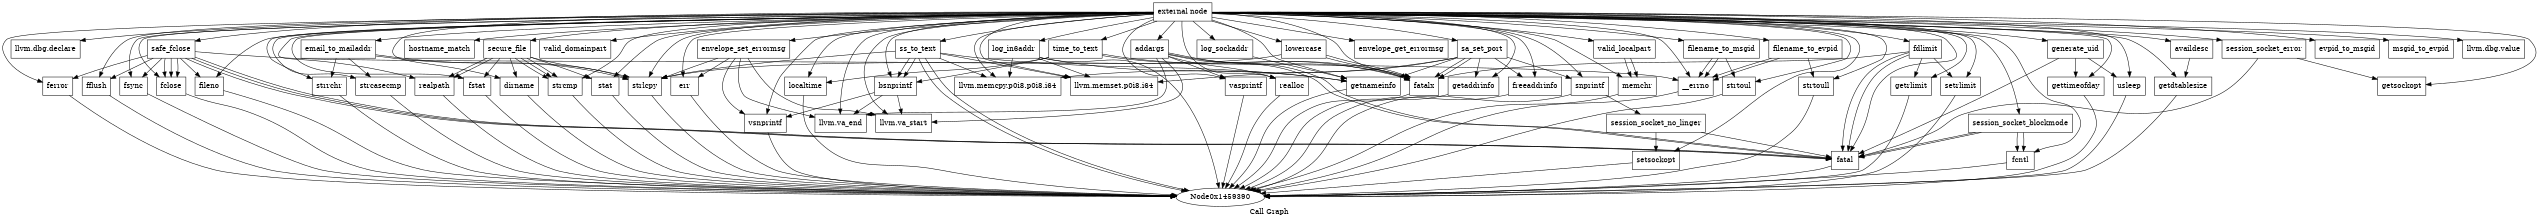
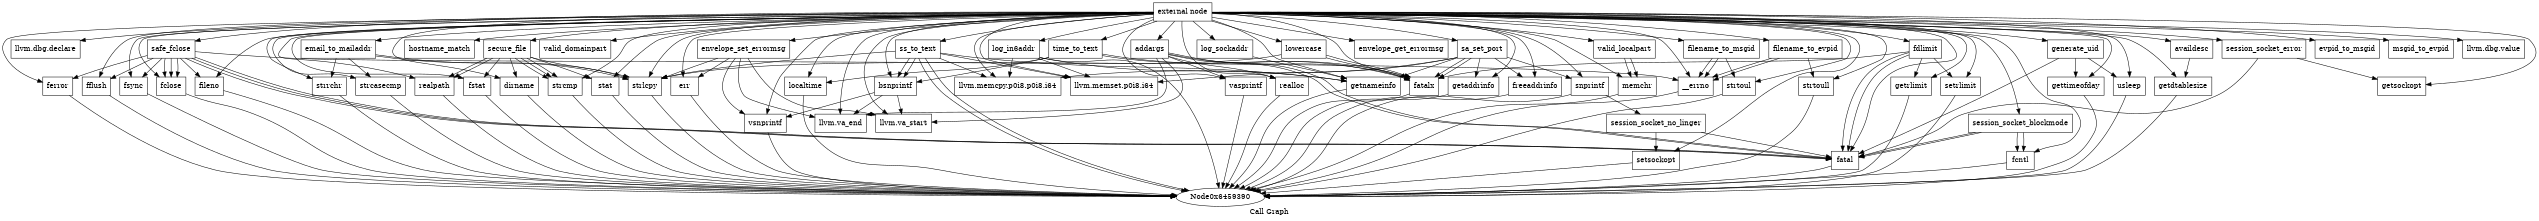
(1220, 197) -> (1220, 197)
